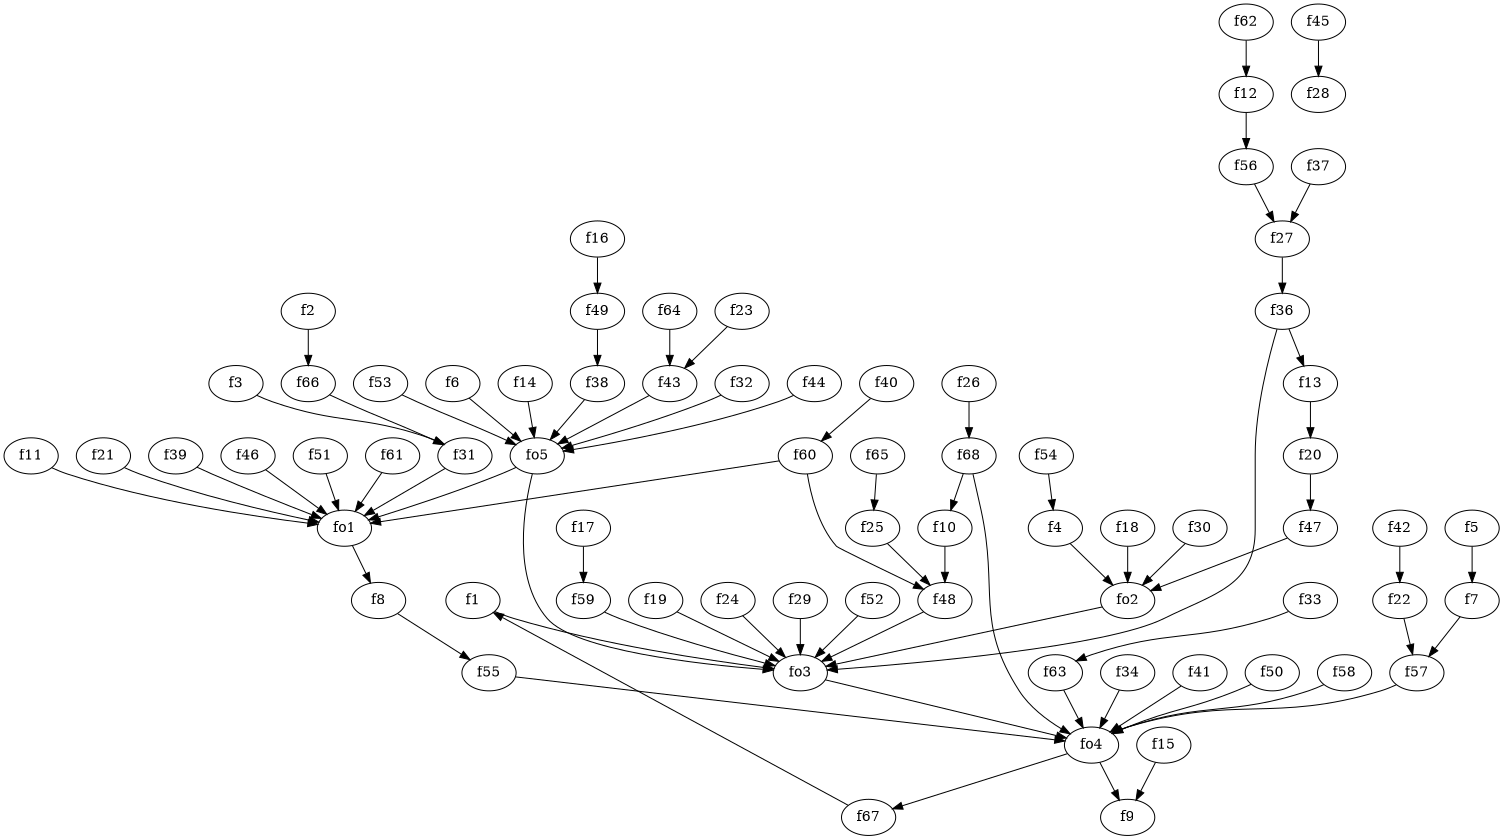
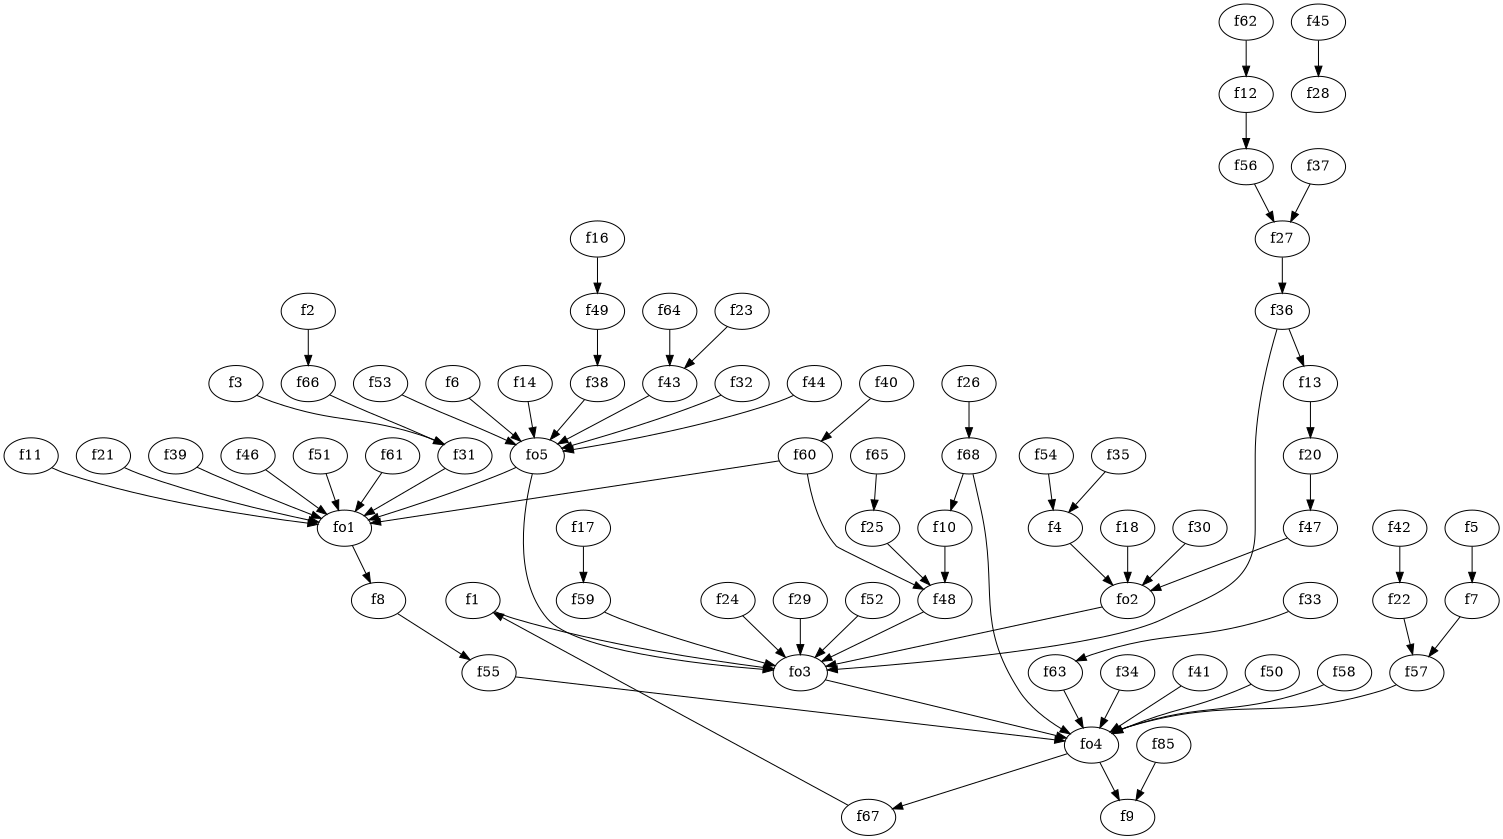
none -> (1119, 456)
(656, 600) -> none
(1164, 745) -> (1164, 745)
